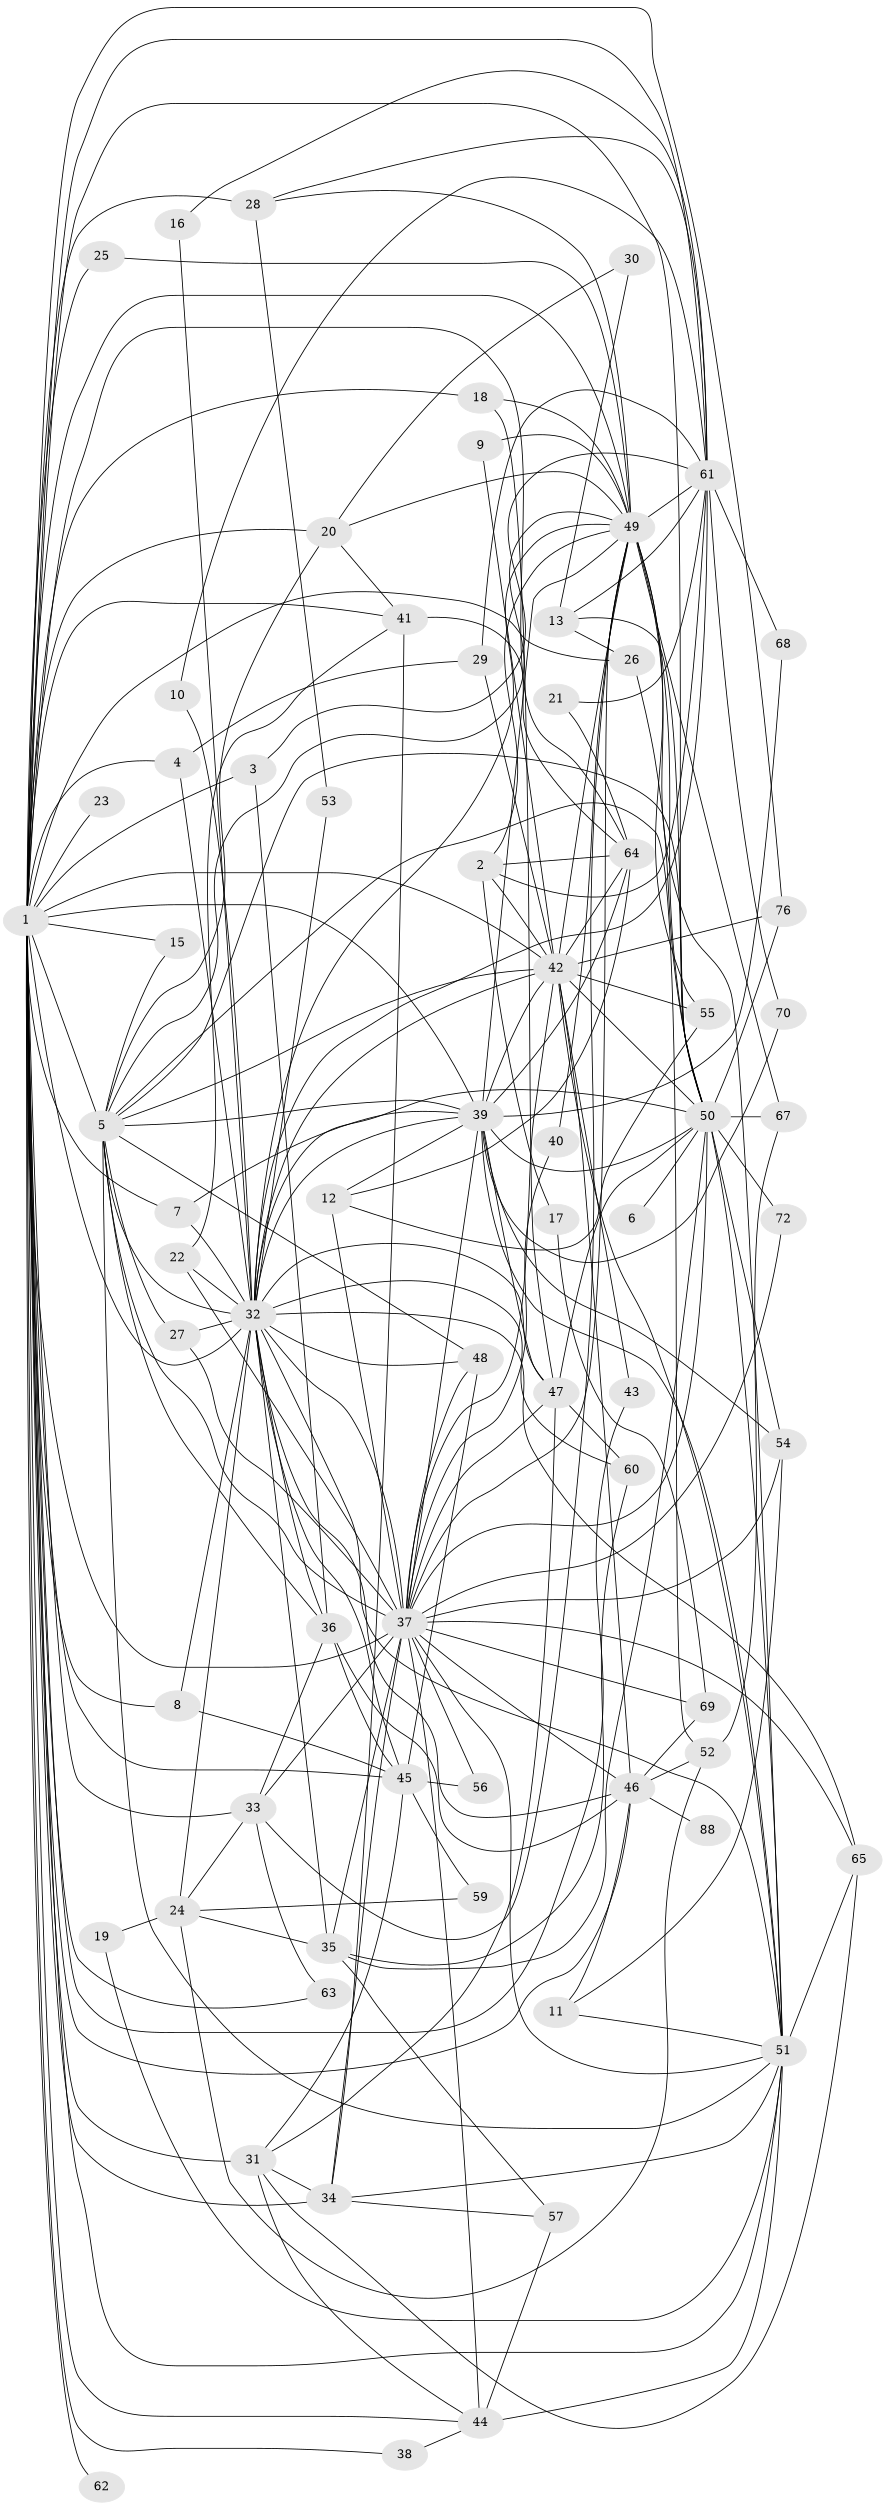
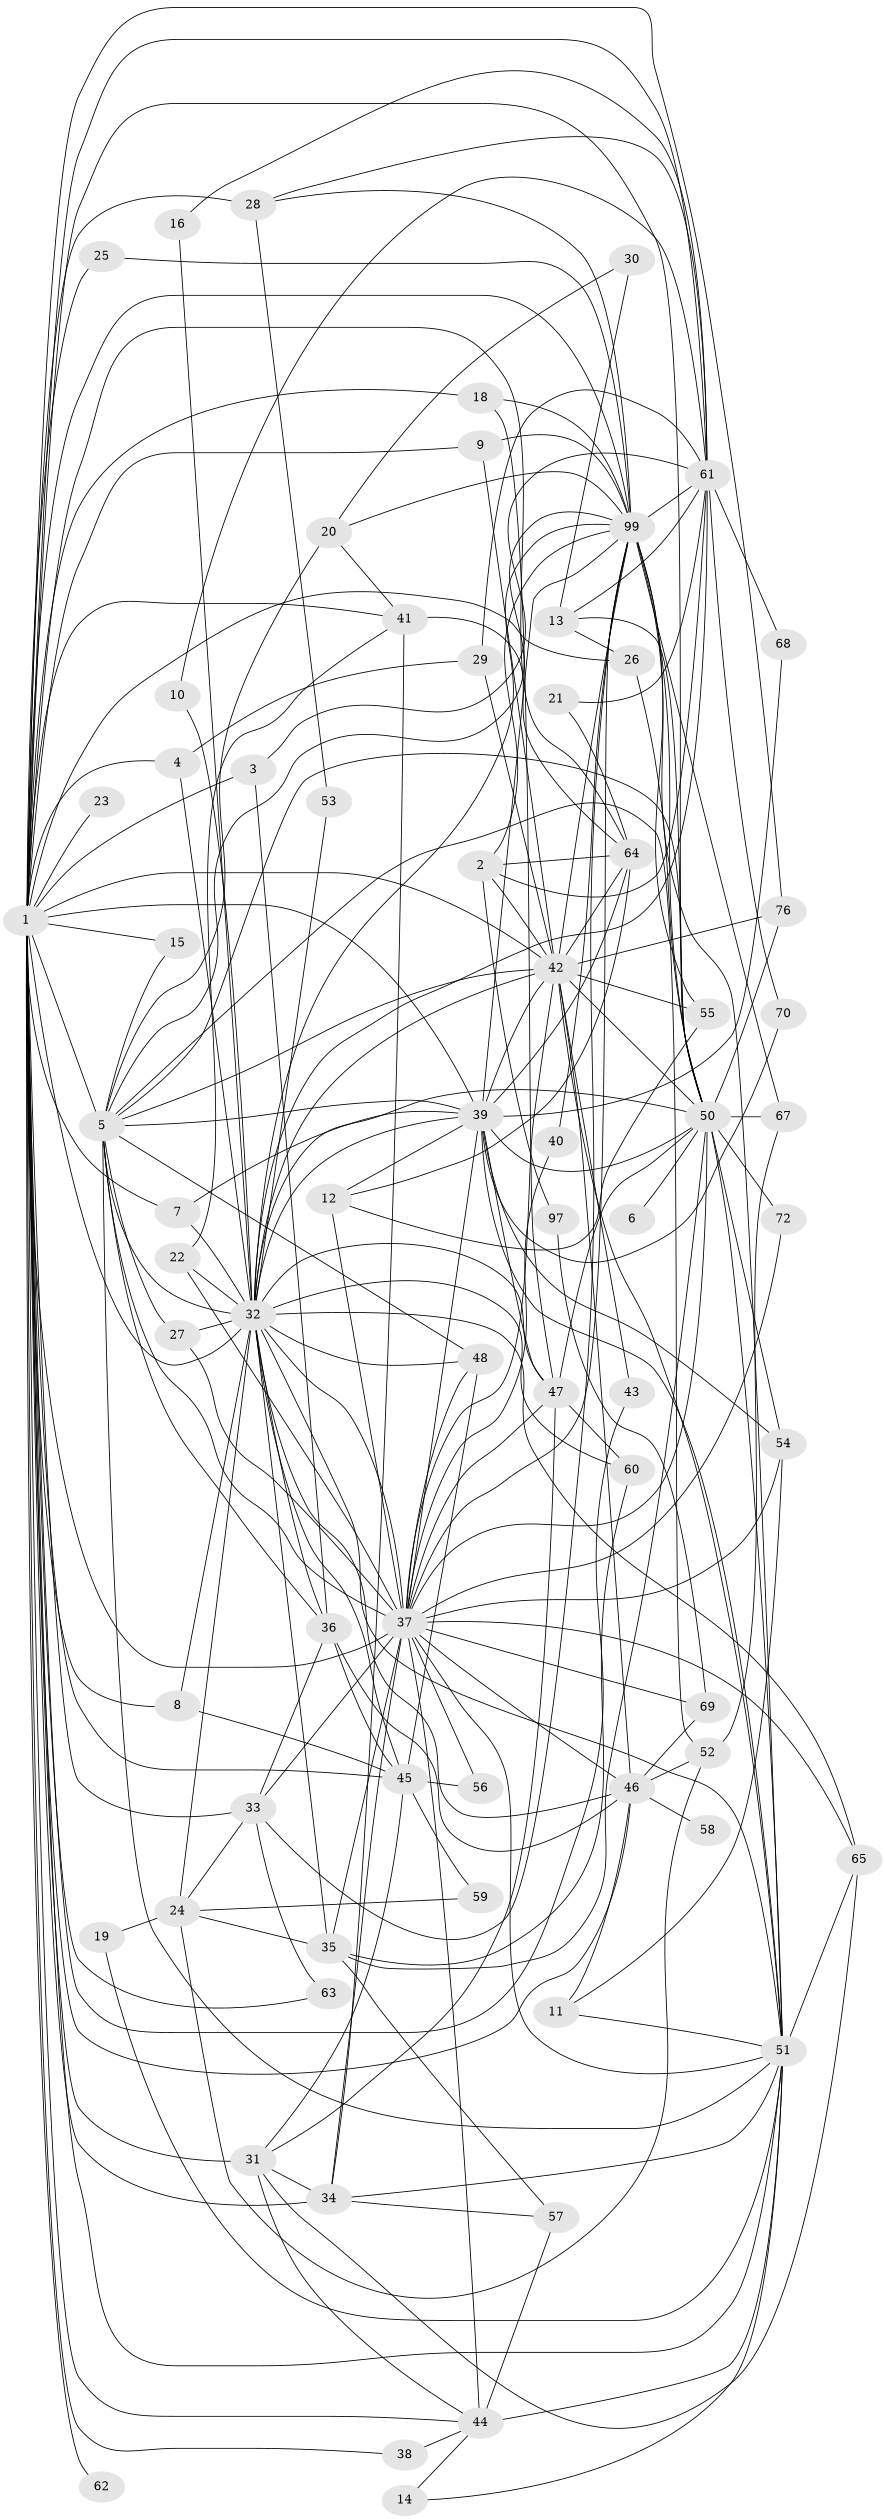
(632, 528) -> (632, 528)
(61, 626) -> (97, 520)
(556, 1219) -> (556, 1219)
(708, 1831) -> (708, 1831)
none -> (405, 2501)
